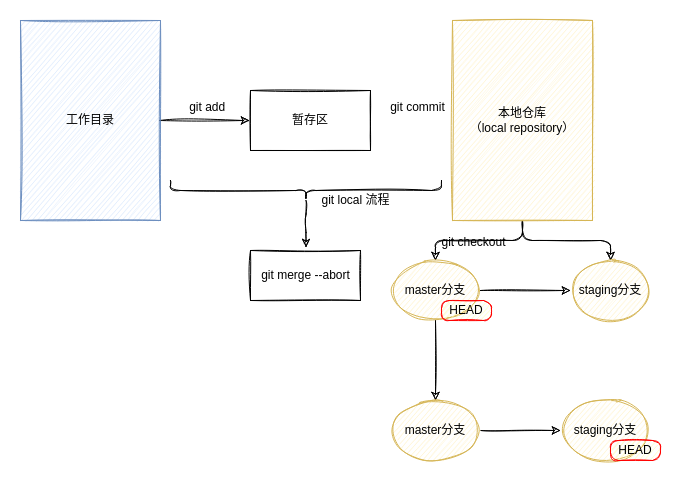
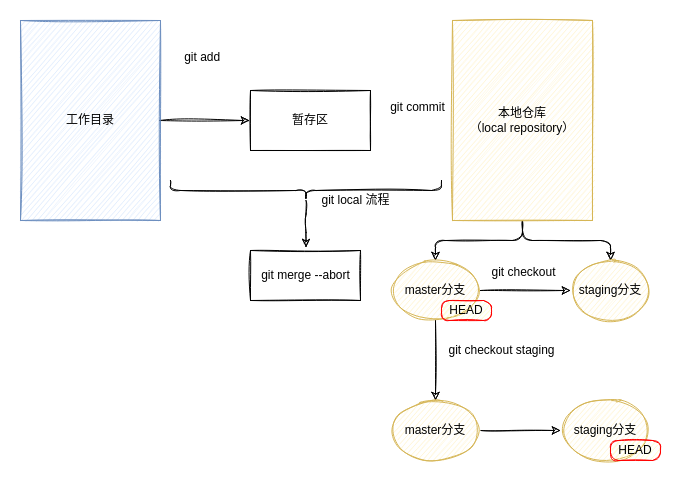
(206, 108) -> (201, 58)
(474, 243) -> (524, 273)
none -> (502, 351)
